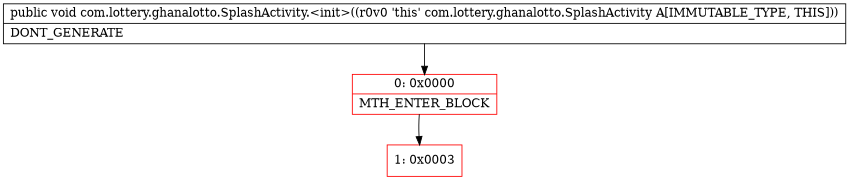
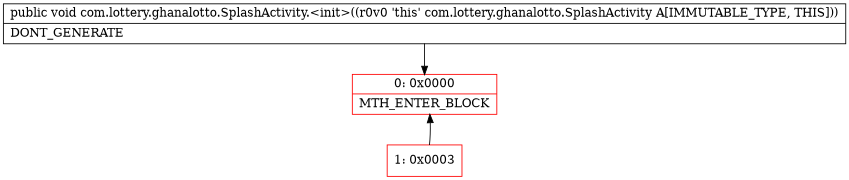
(419, 125) -> (430, 134)
